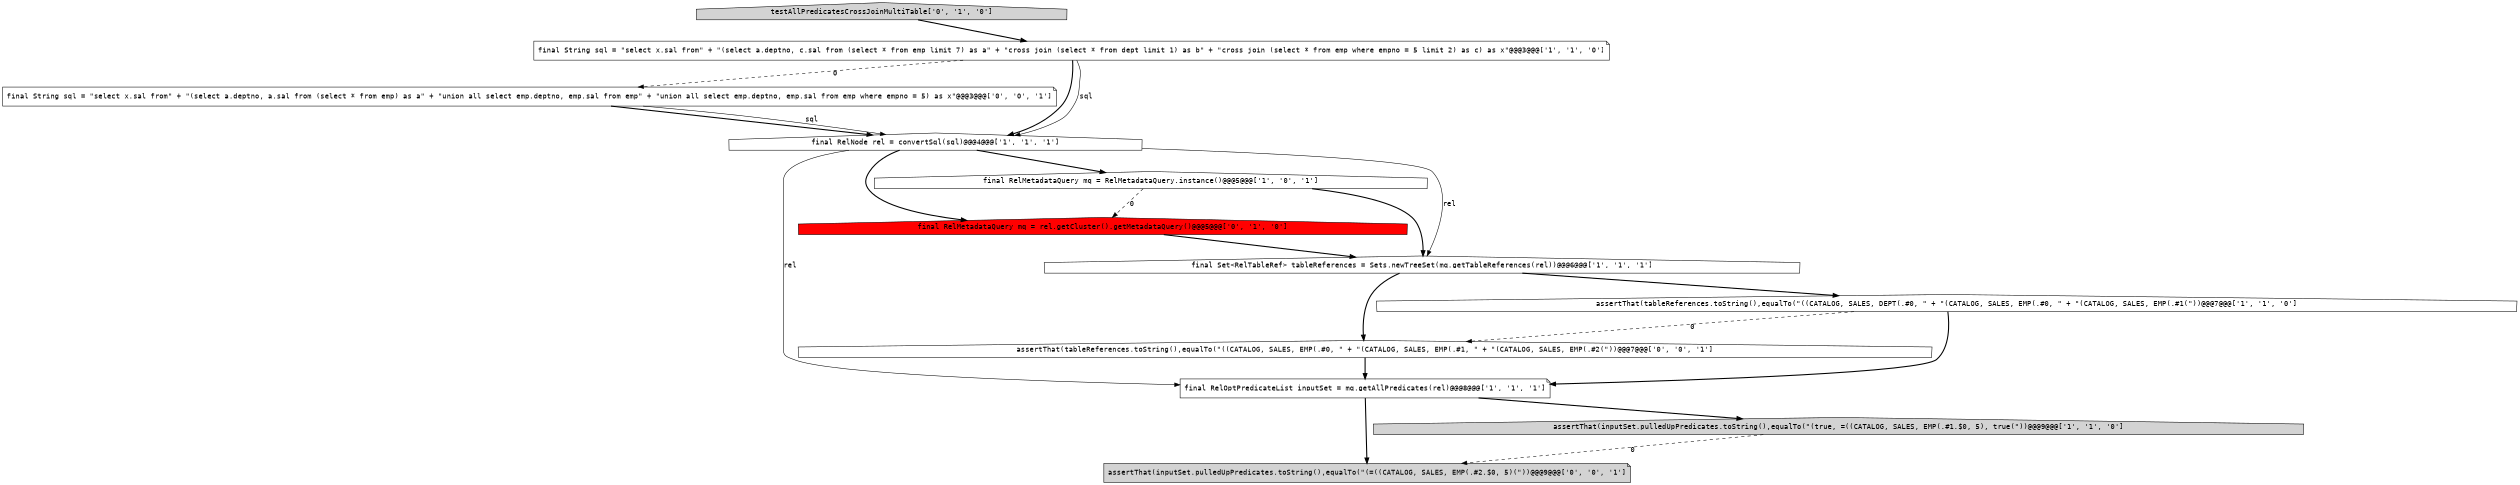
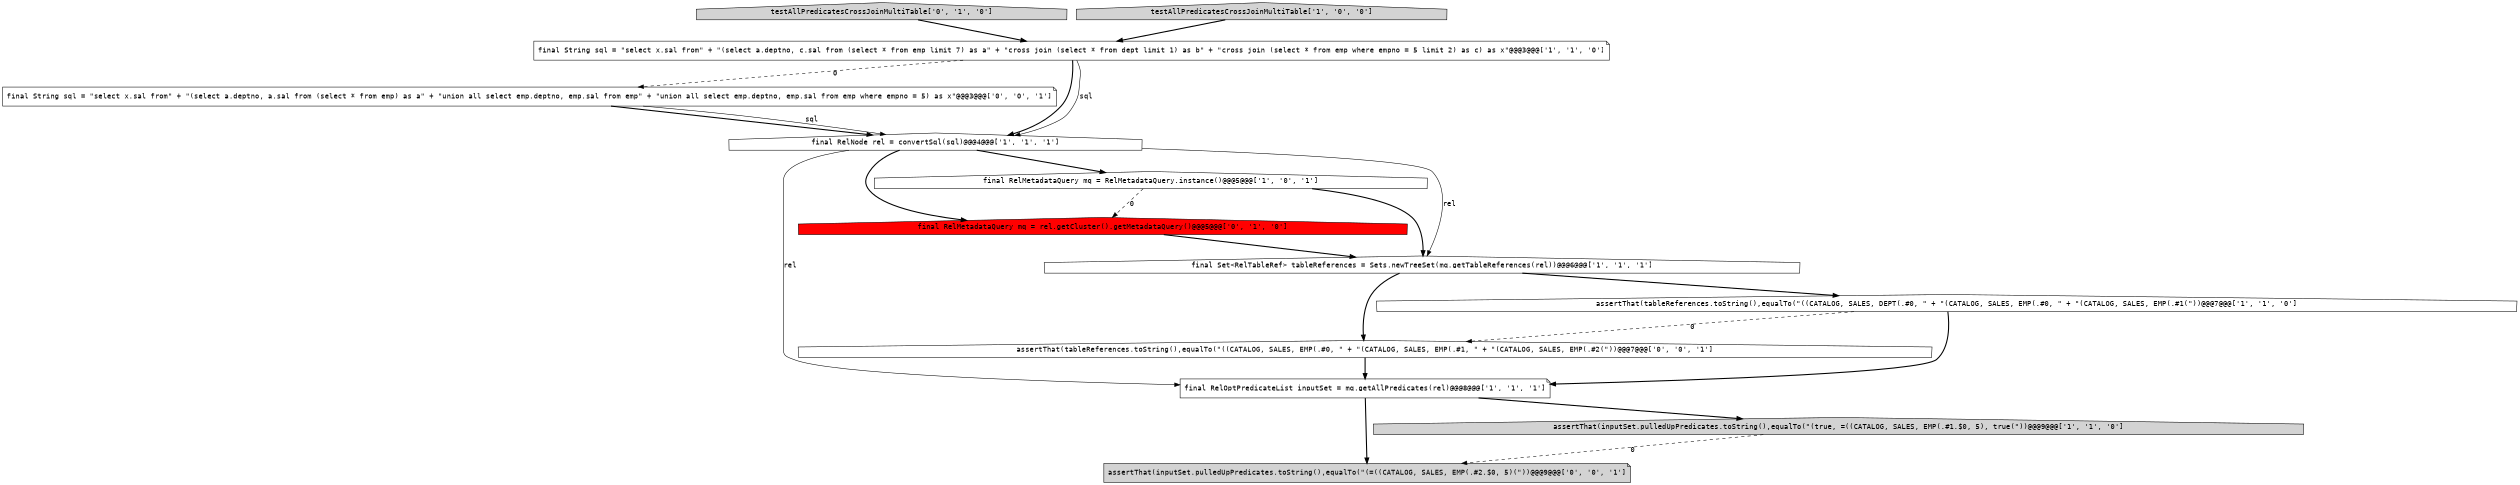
none -> (1262, 12)
